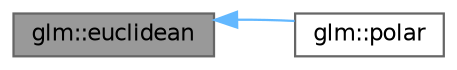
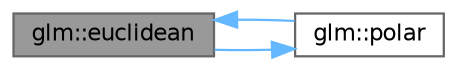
none -> (243, 50)
